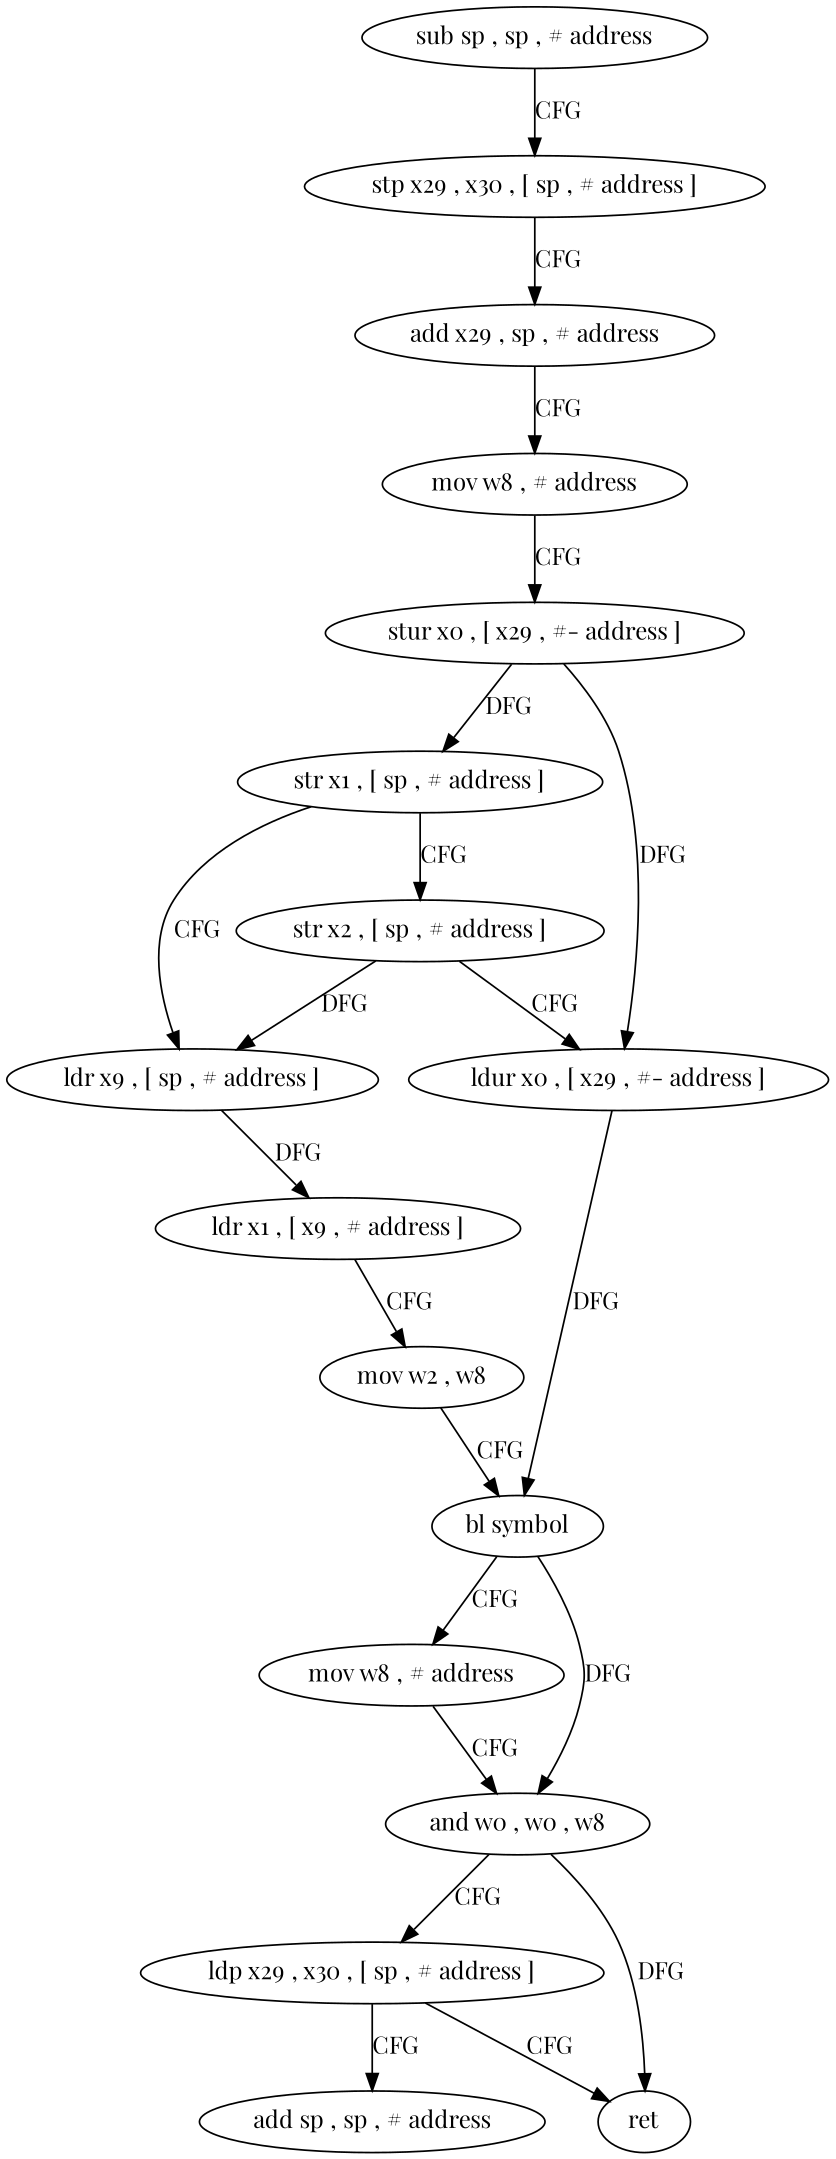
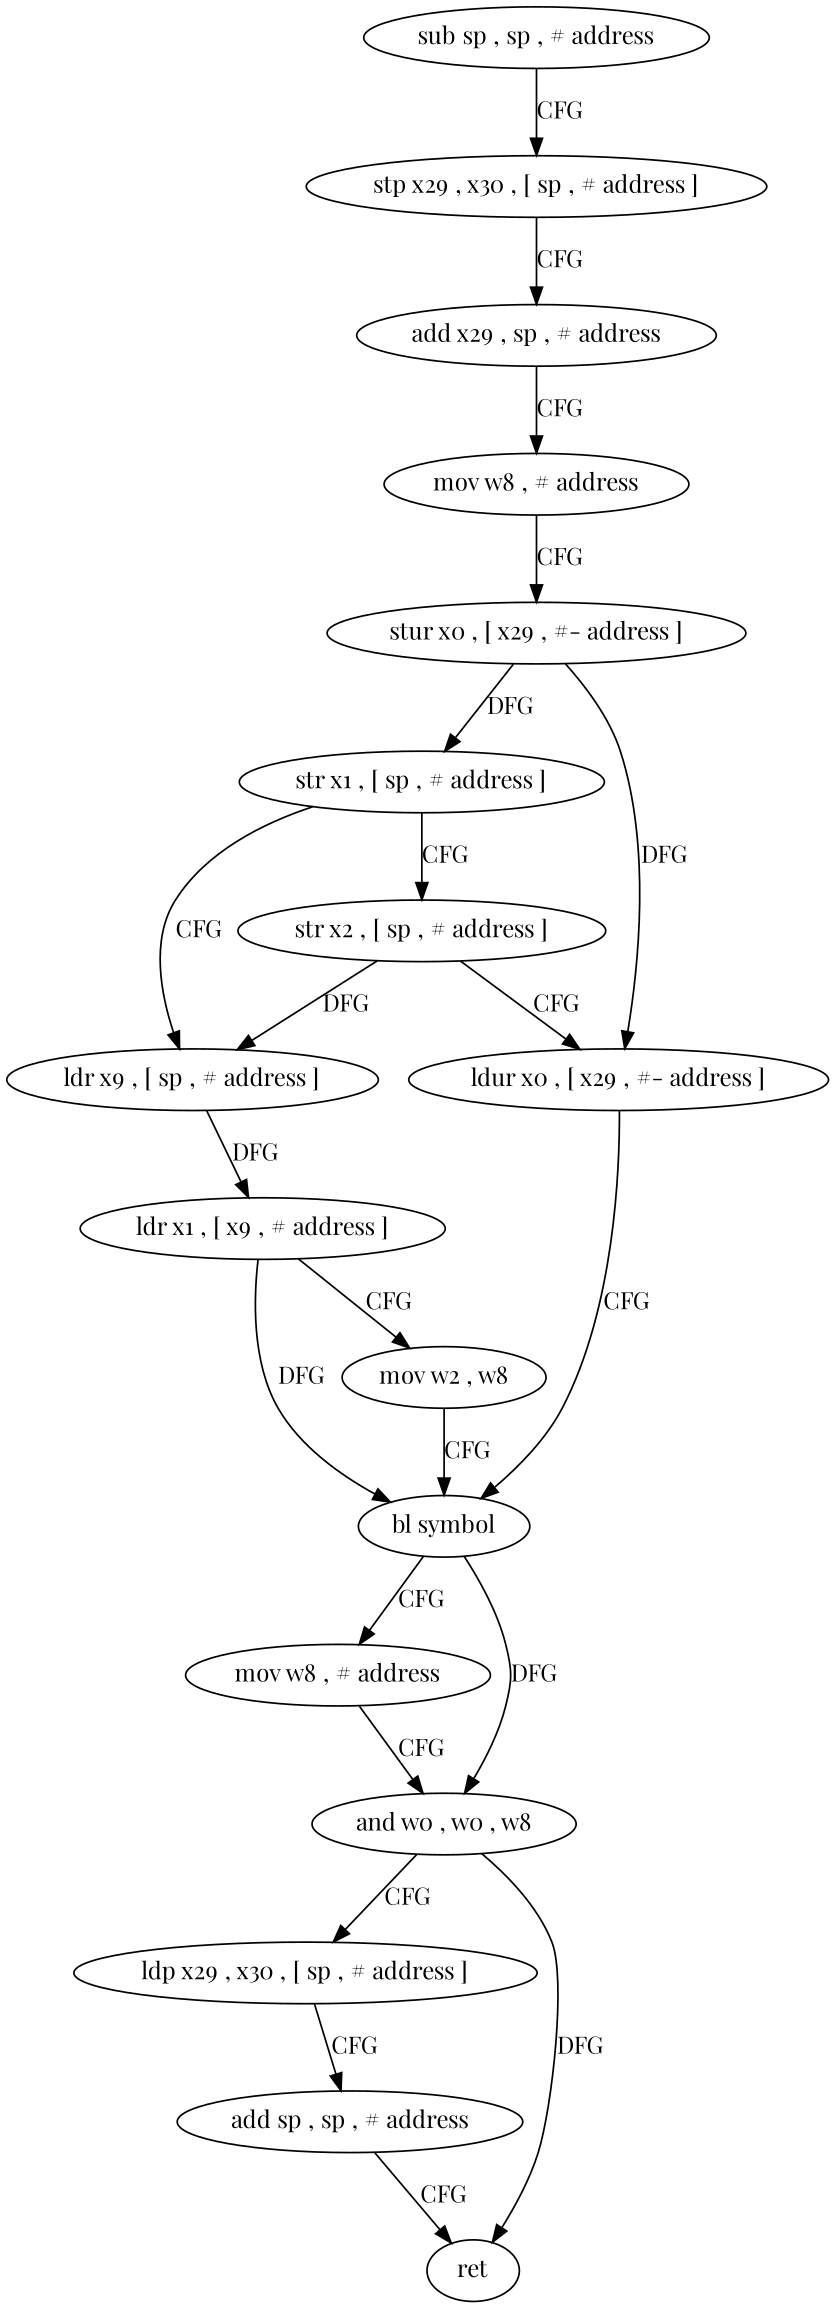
(596, 1303) -> (627, 1303)
none -> (274, 1399)
(510, 2048) -> (407, 2191)
